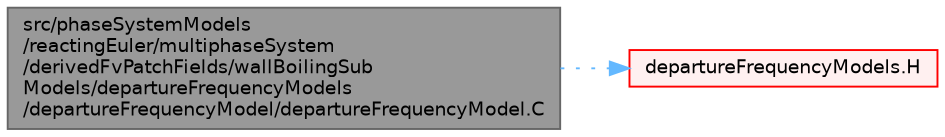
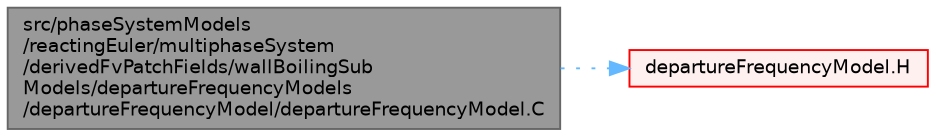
(783, 68) -> (779, 68)
